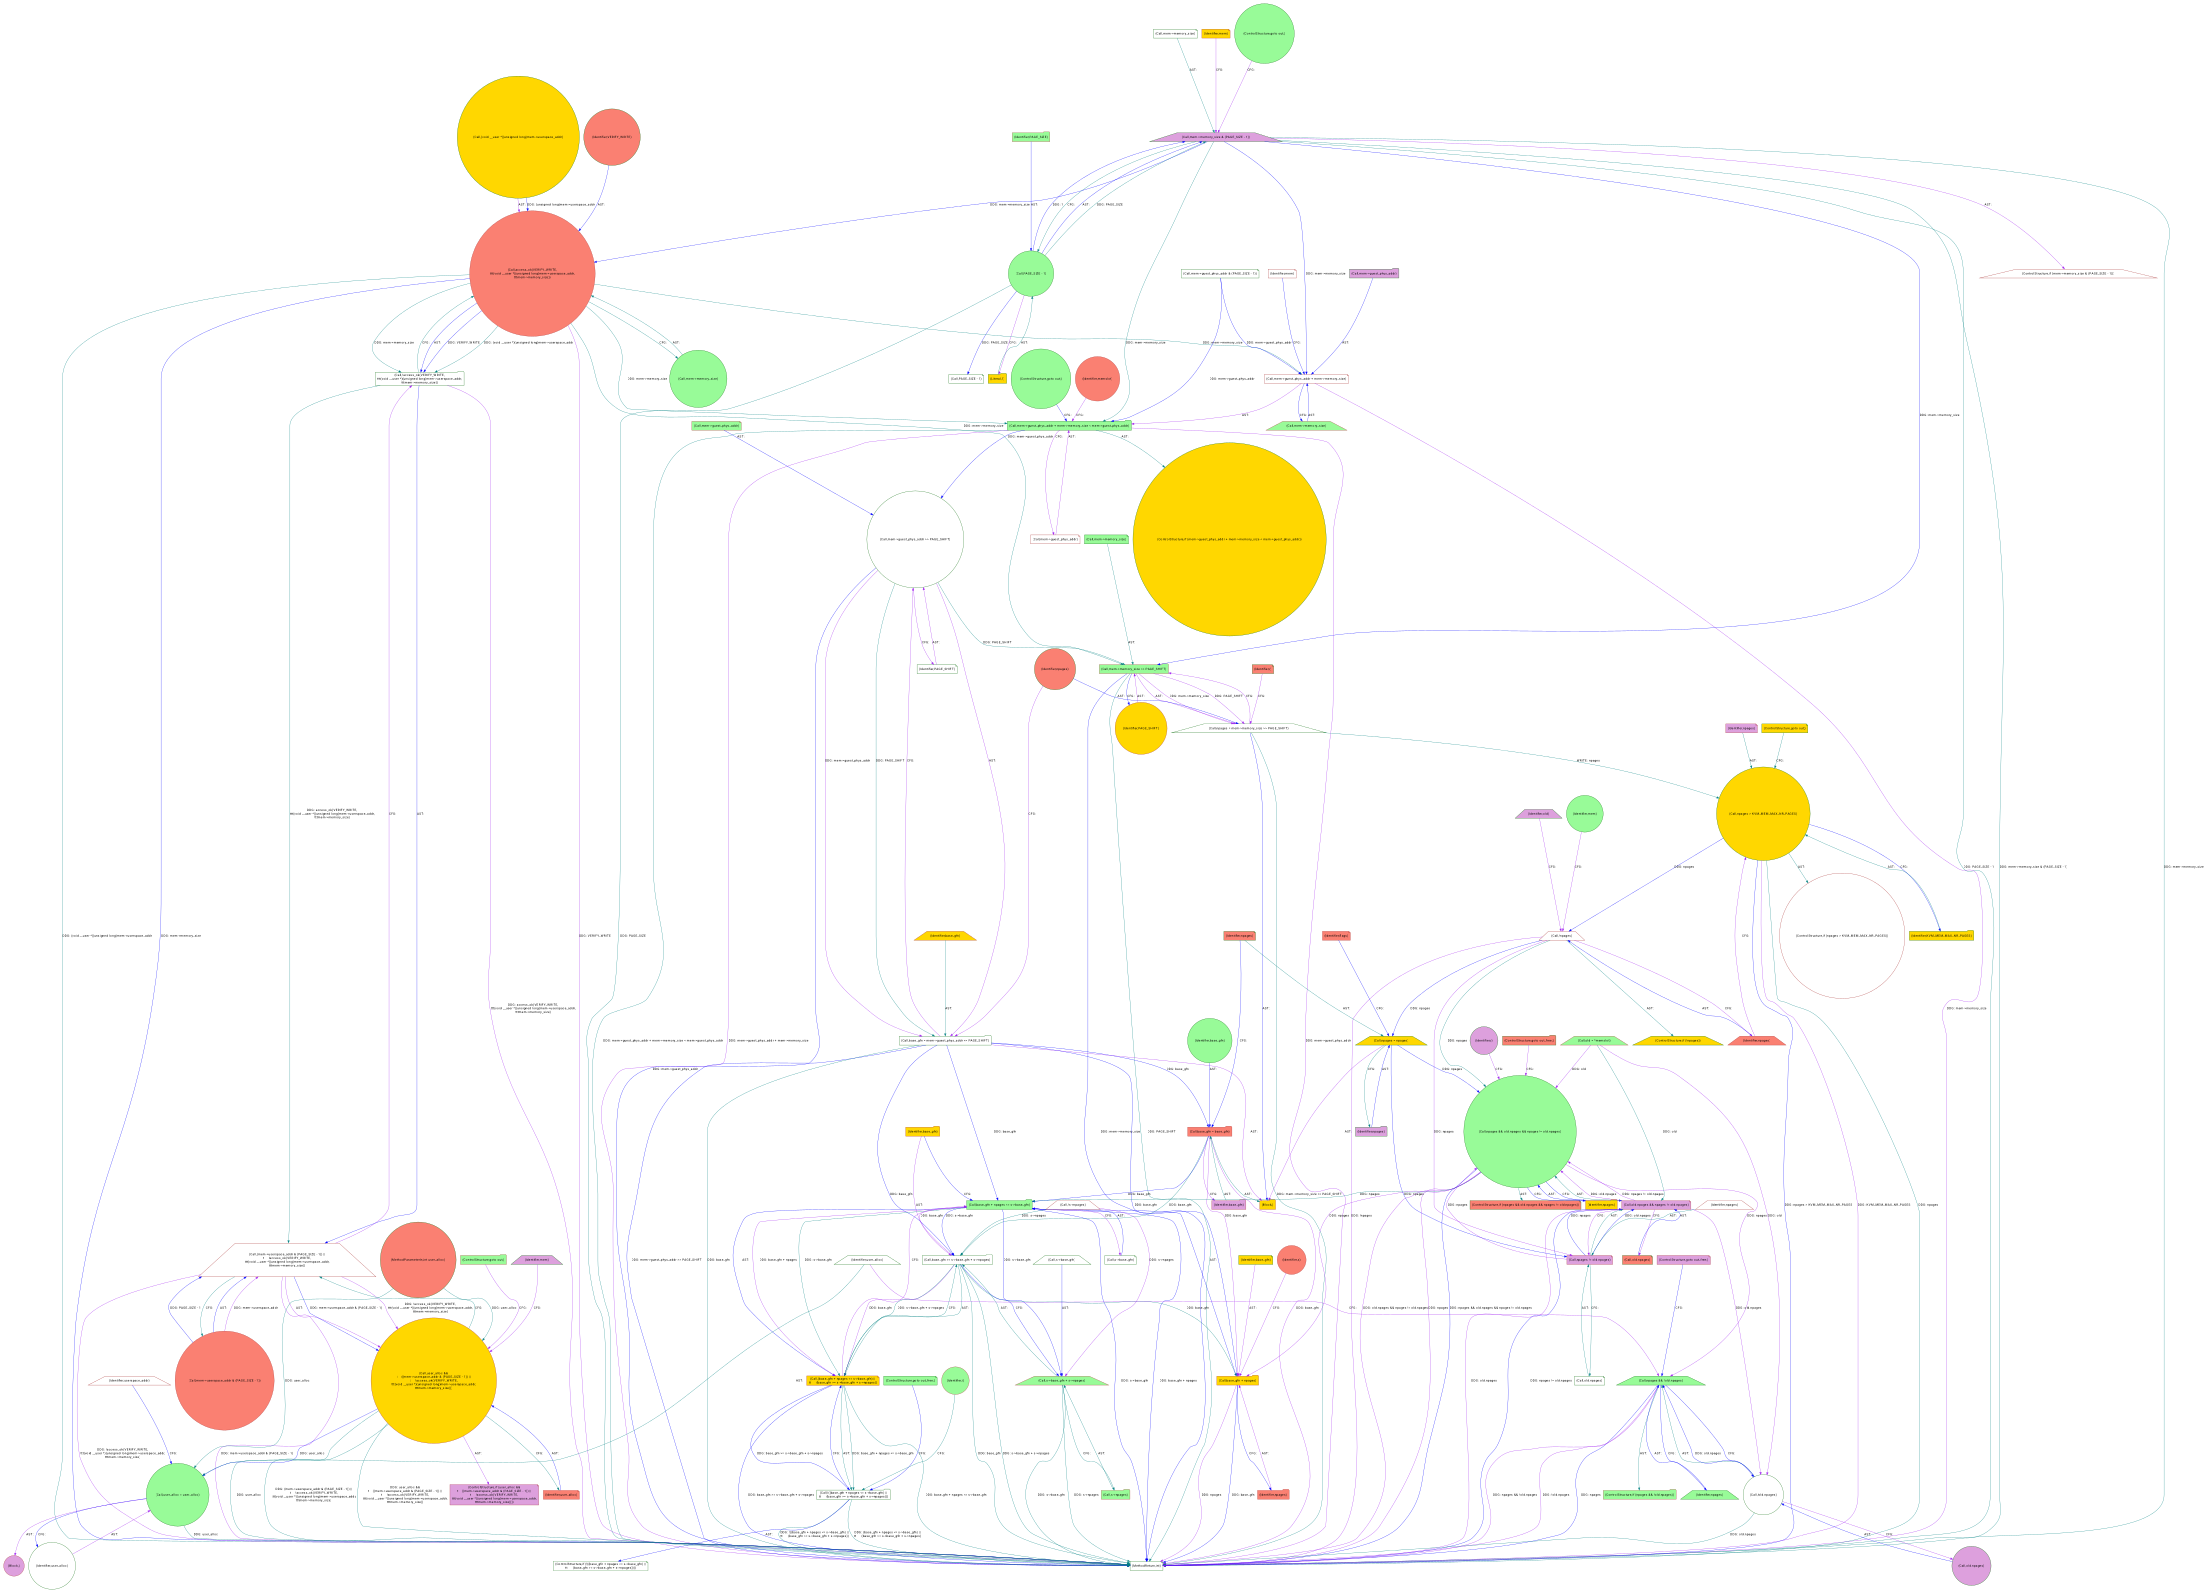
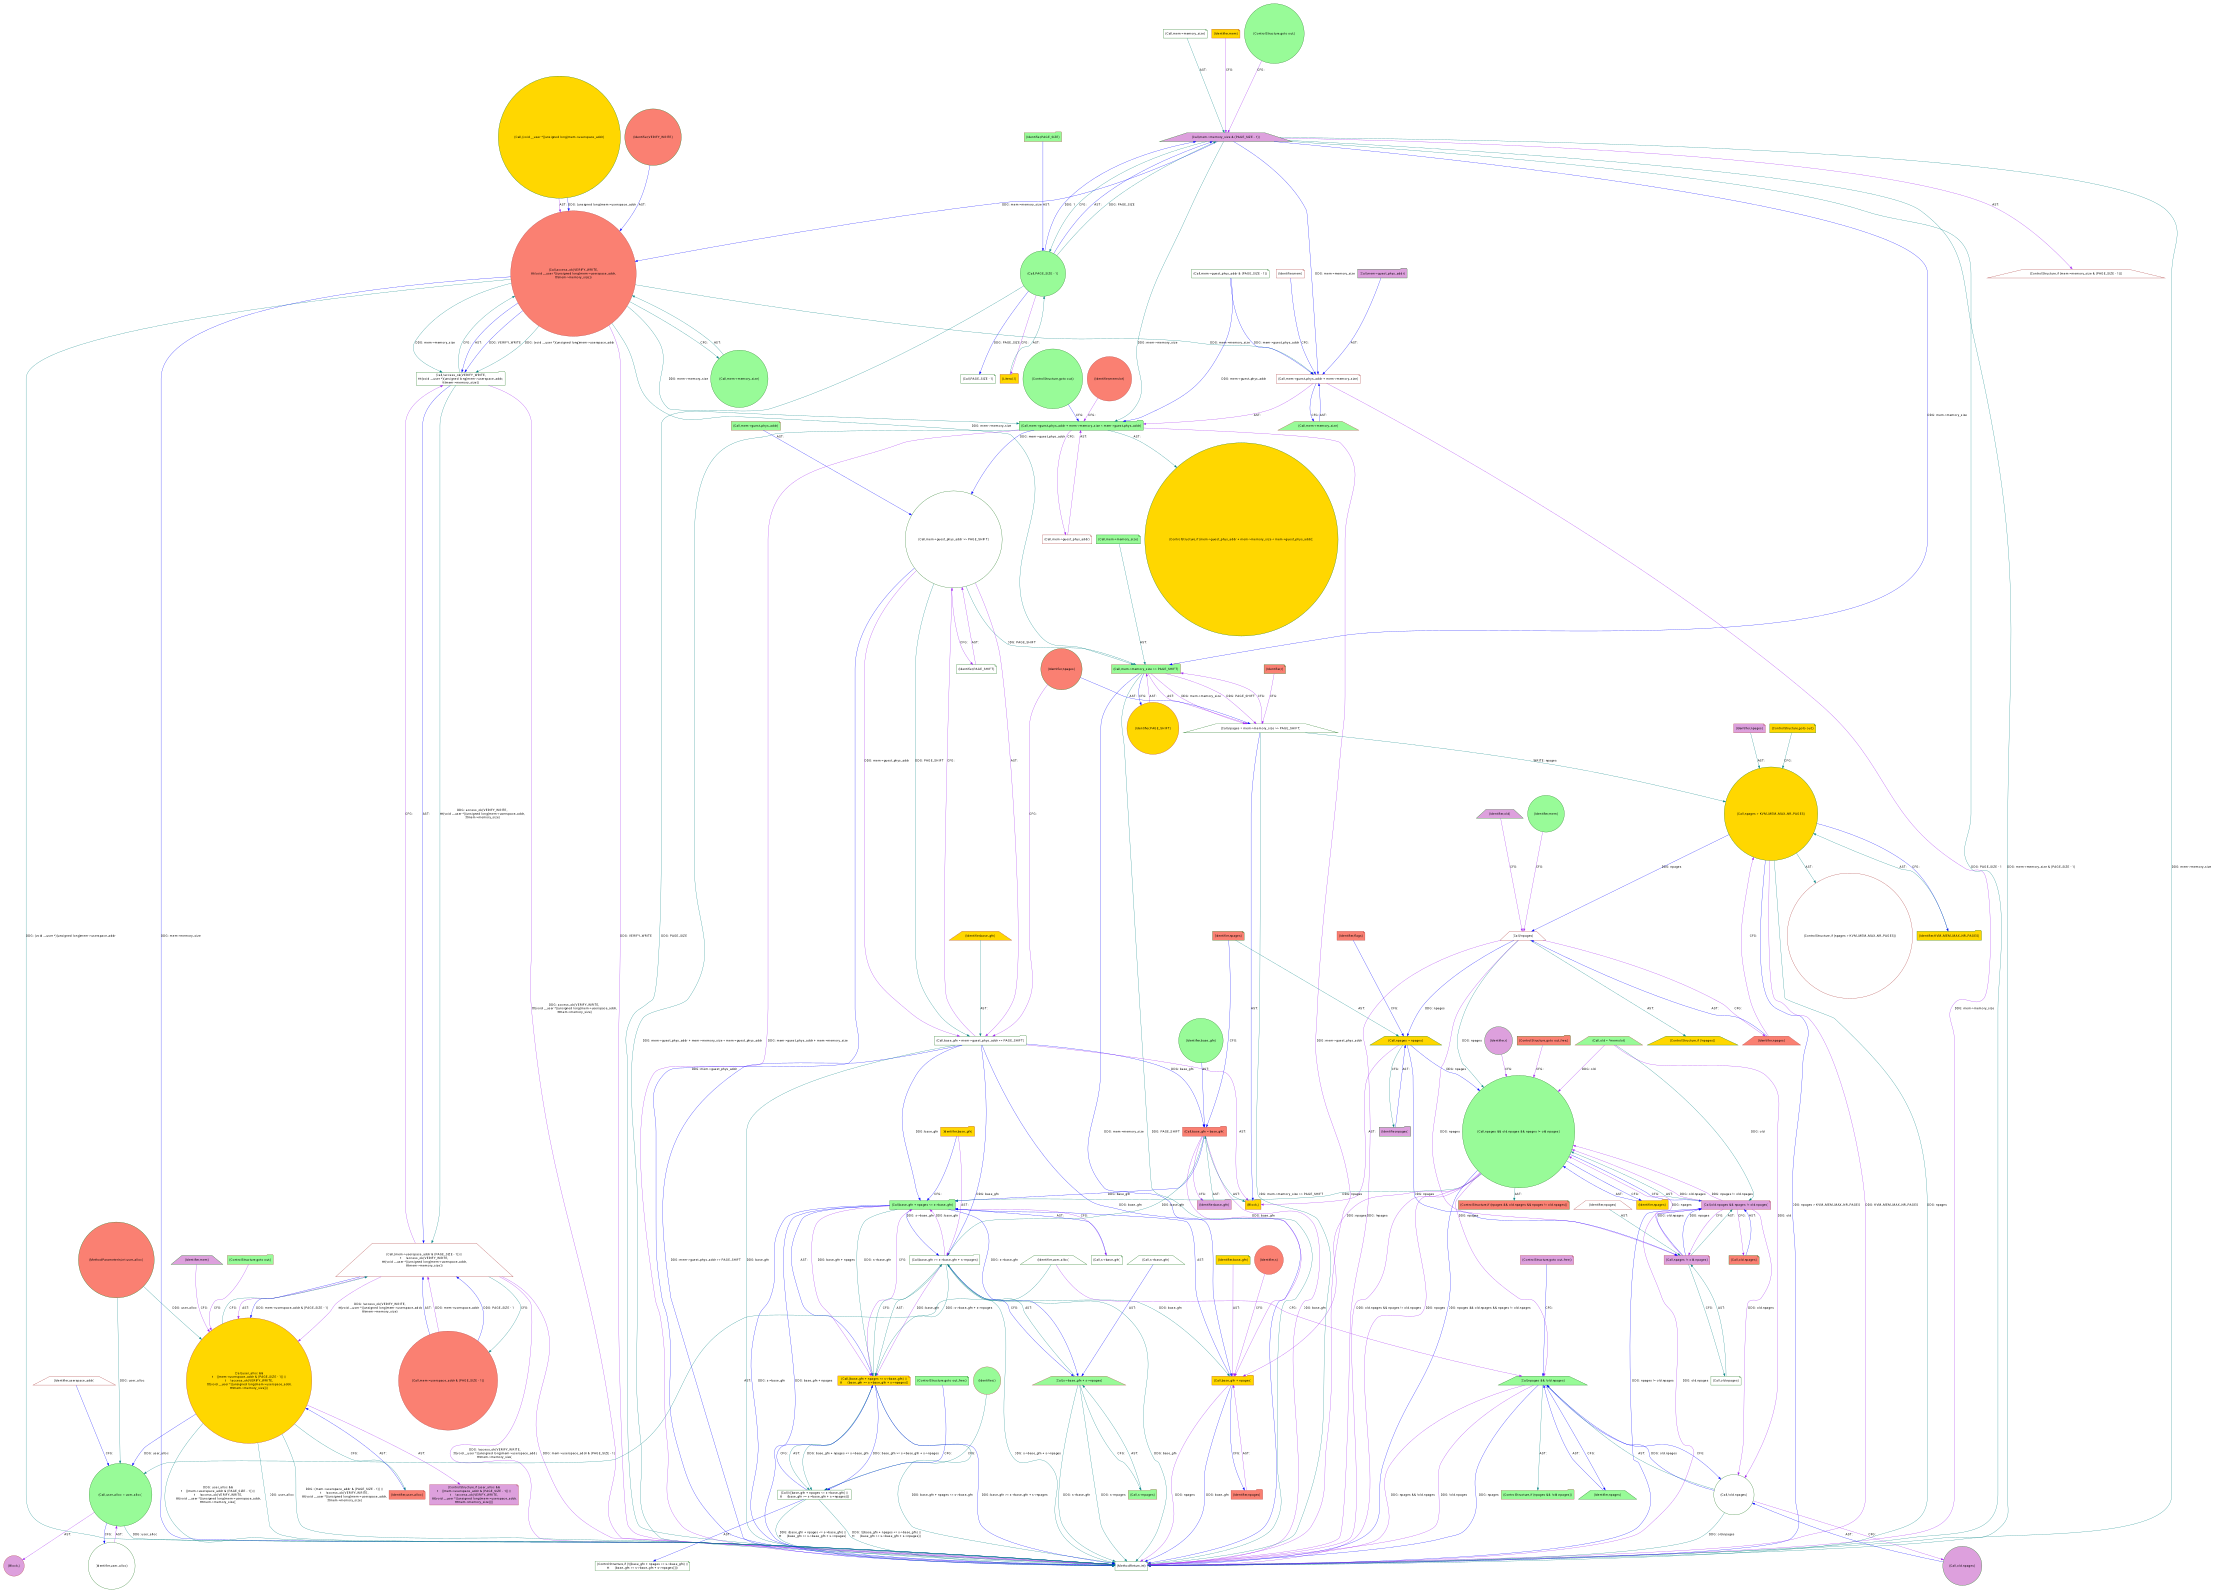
(997, 379) -> (1009, 379)
(1073, 1205) -> none
